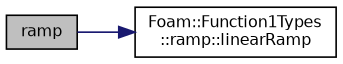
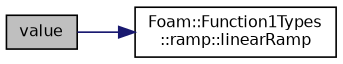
(42, 32) -> (42, 32)
